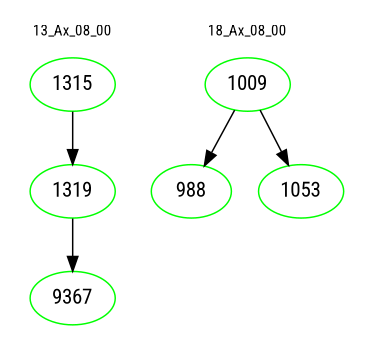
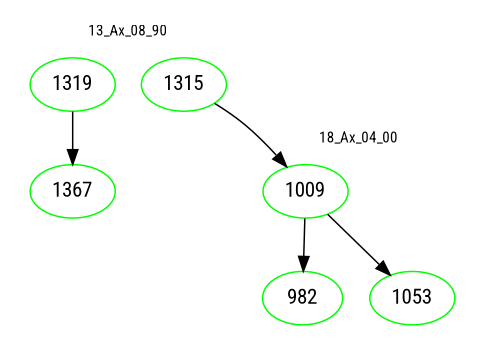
(73, 32) -> (128, 32)
(248, 32) -> (359, 139)
(73, 131) -> (261, 139)
(191, 191) -> (303, 298)
(73, 298) -> (73, 191)
